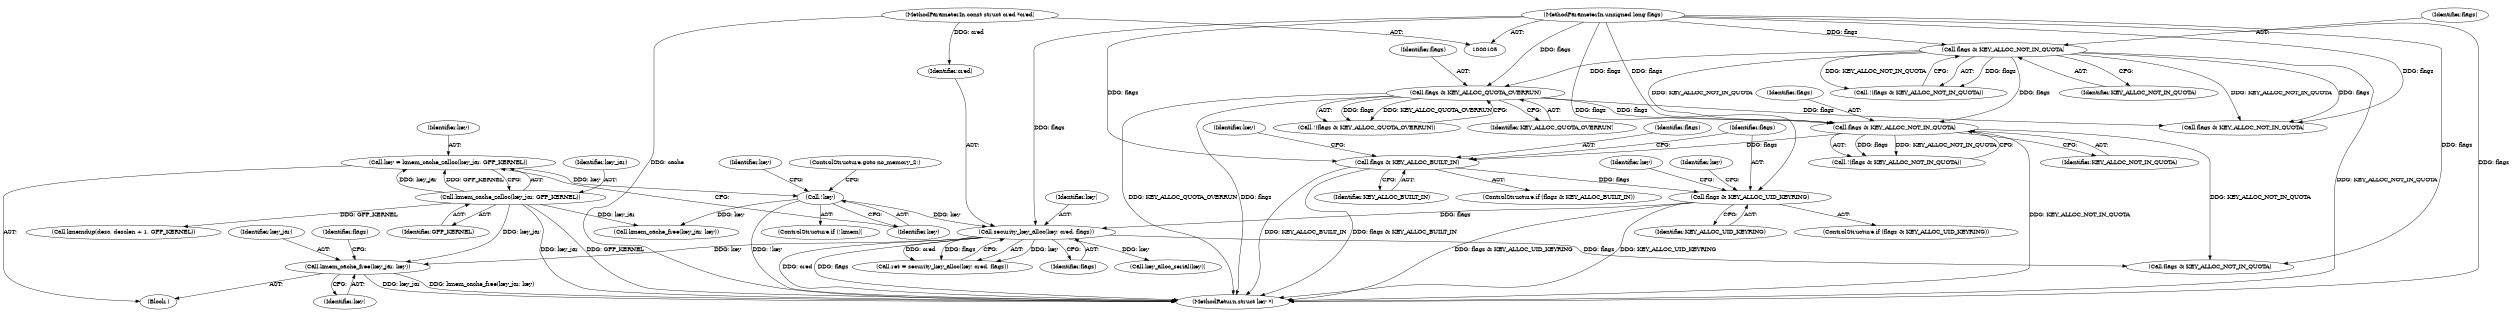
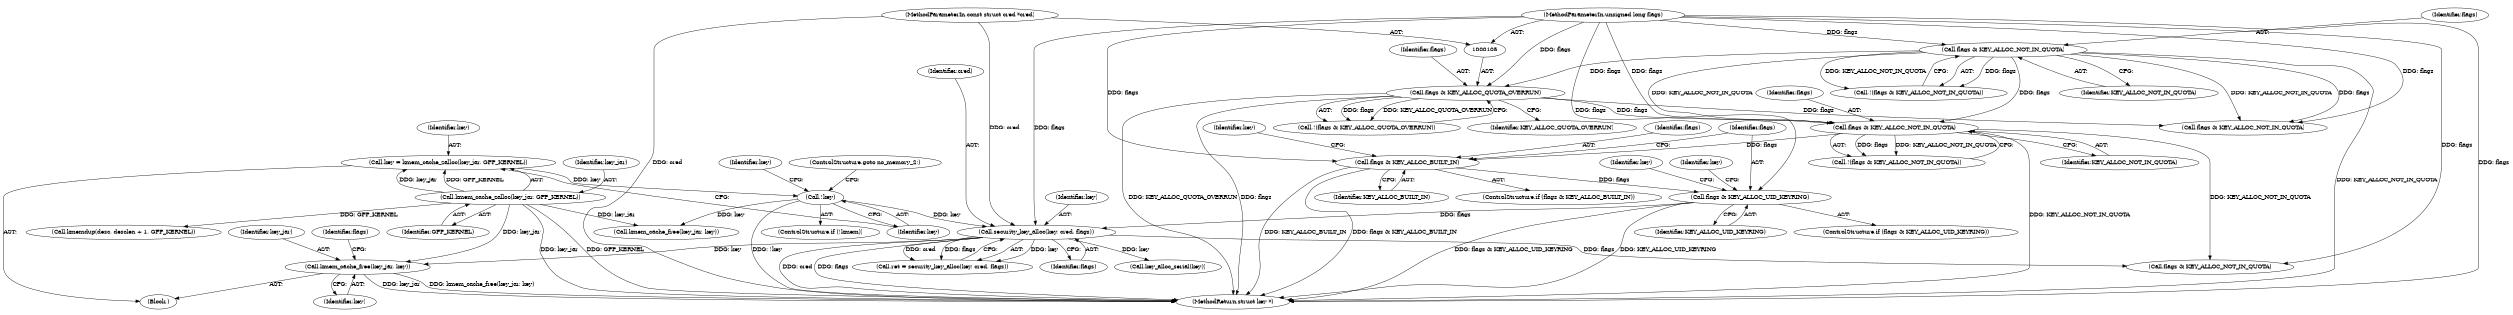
(950, 40) -> (990, 126)
(1541, 106) -> (1481, 69)
(667, 163) -> (667, 163)
(502, 176) -> none
